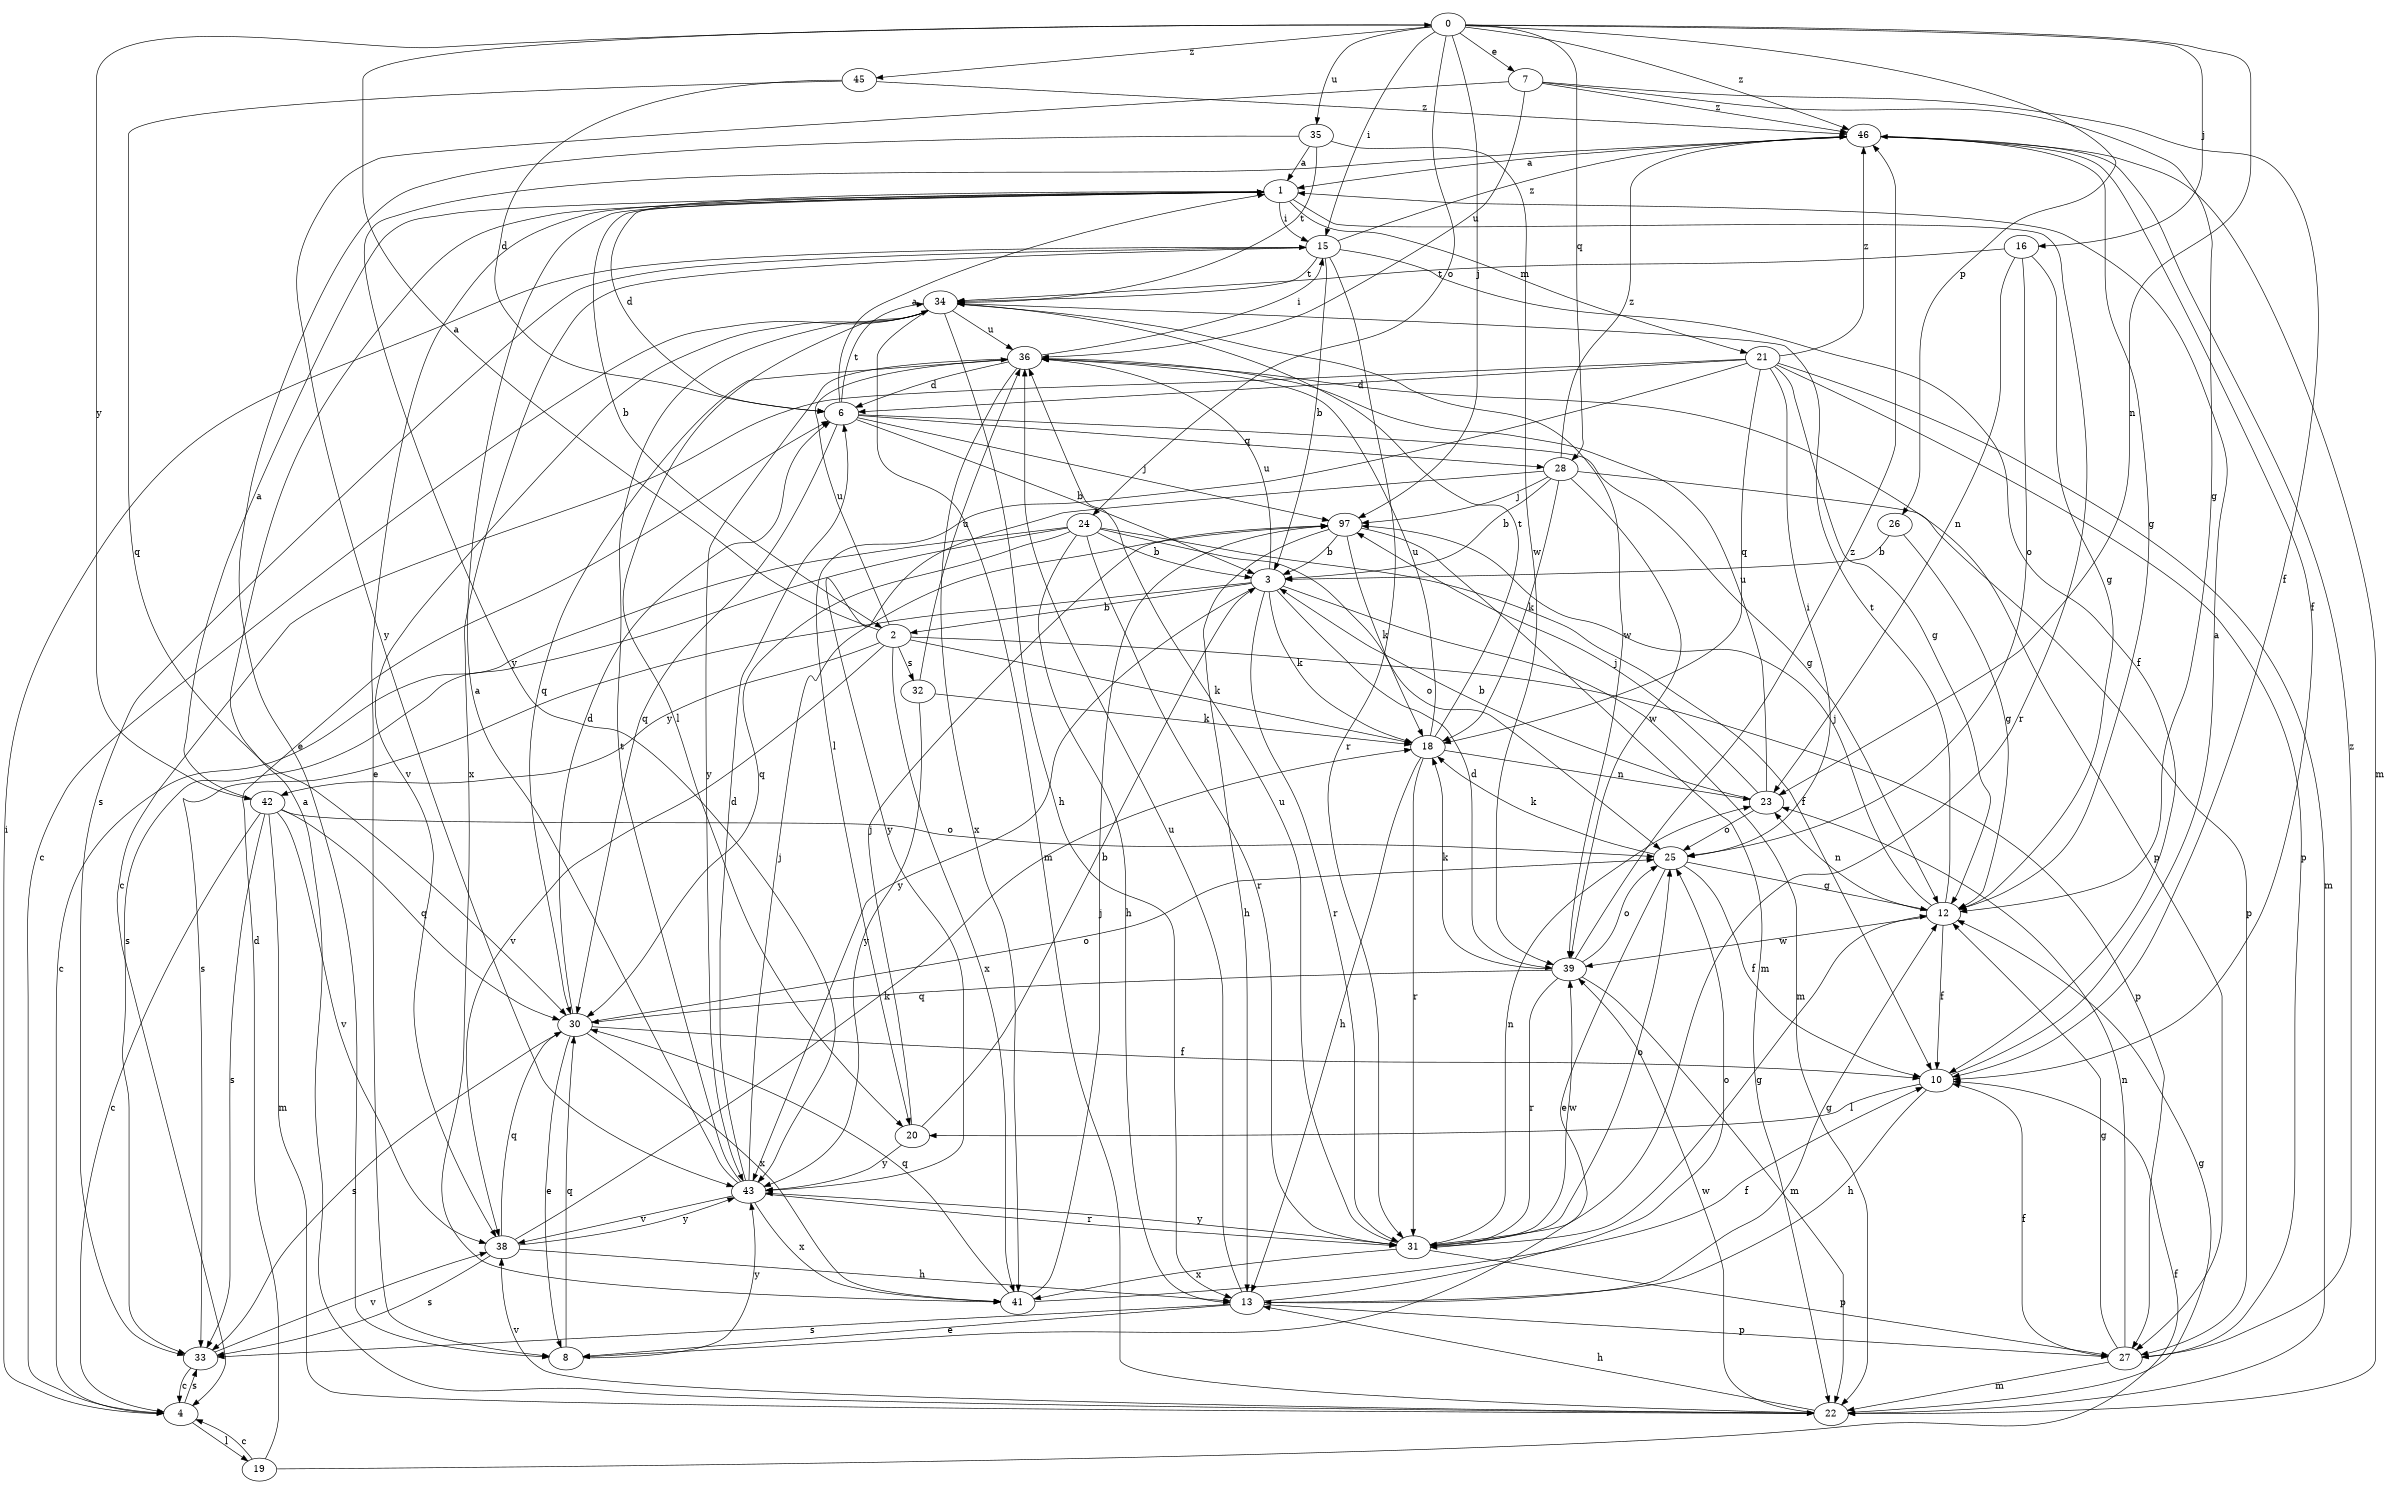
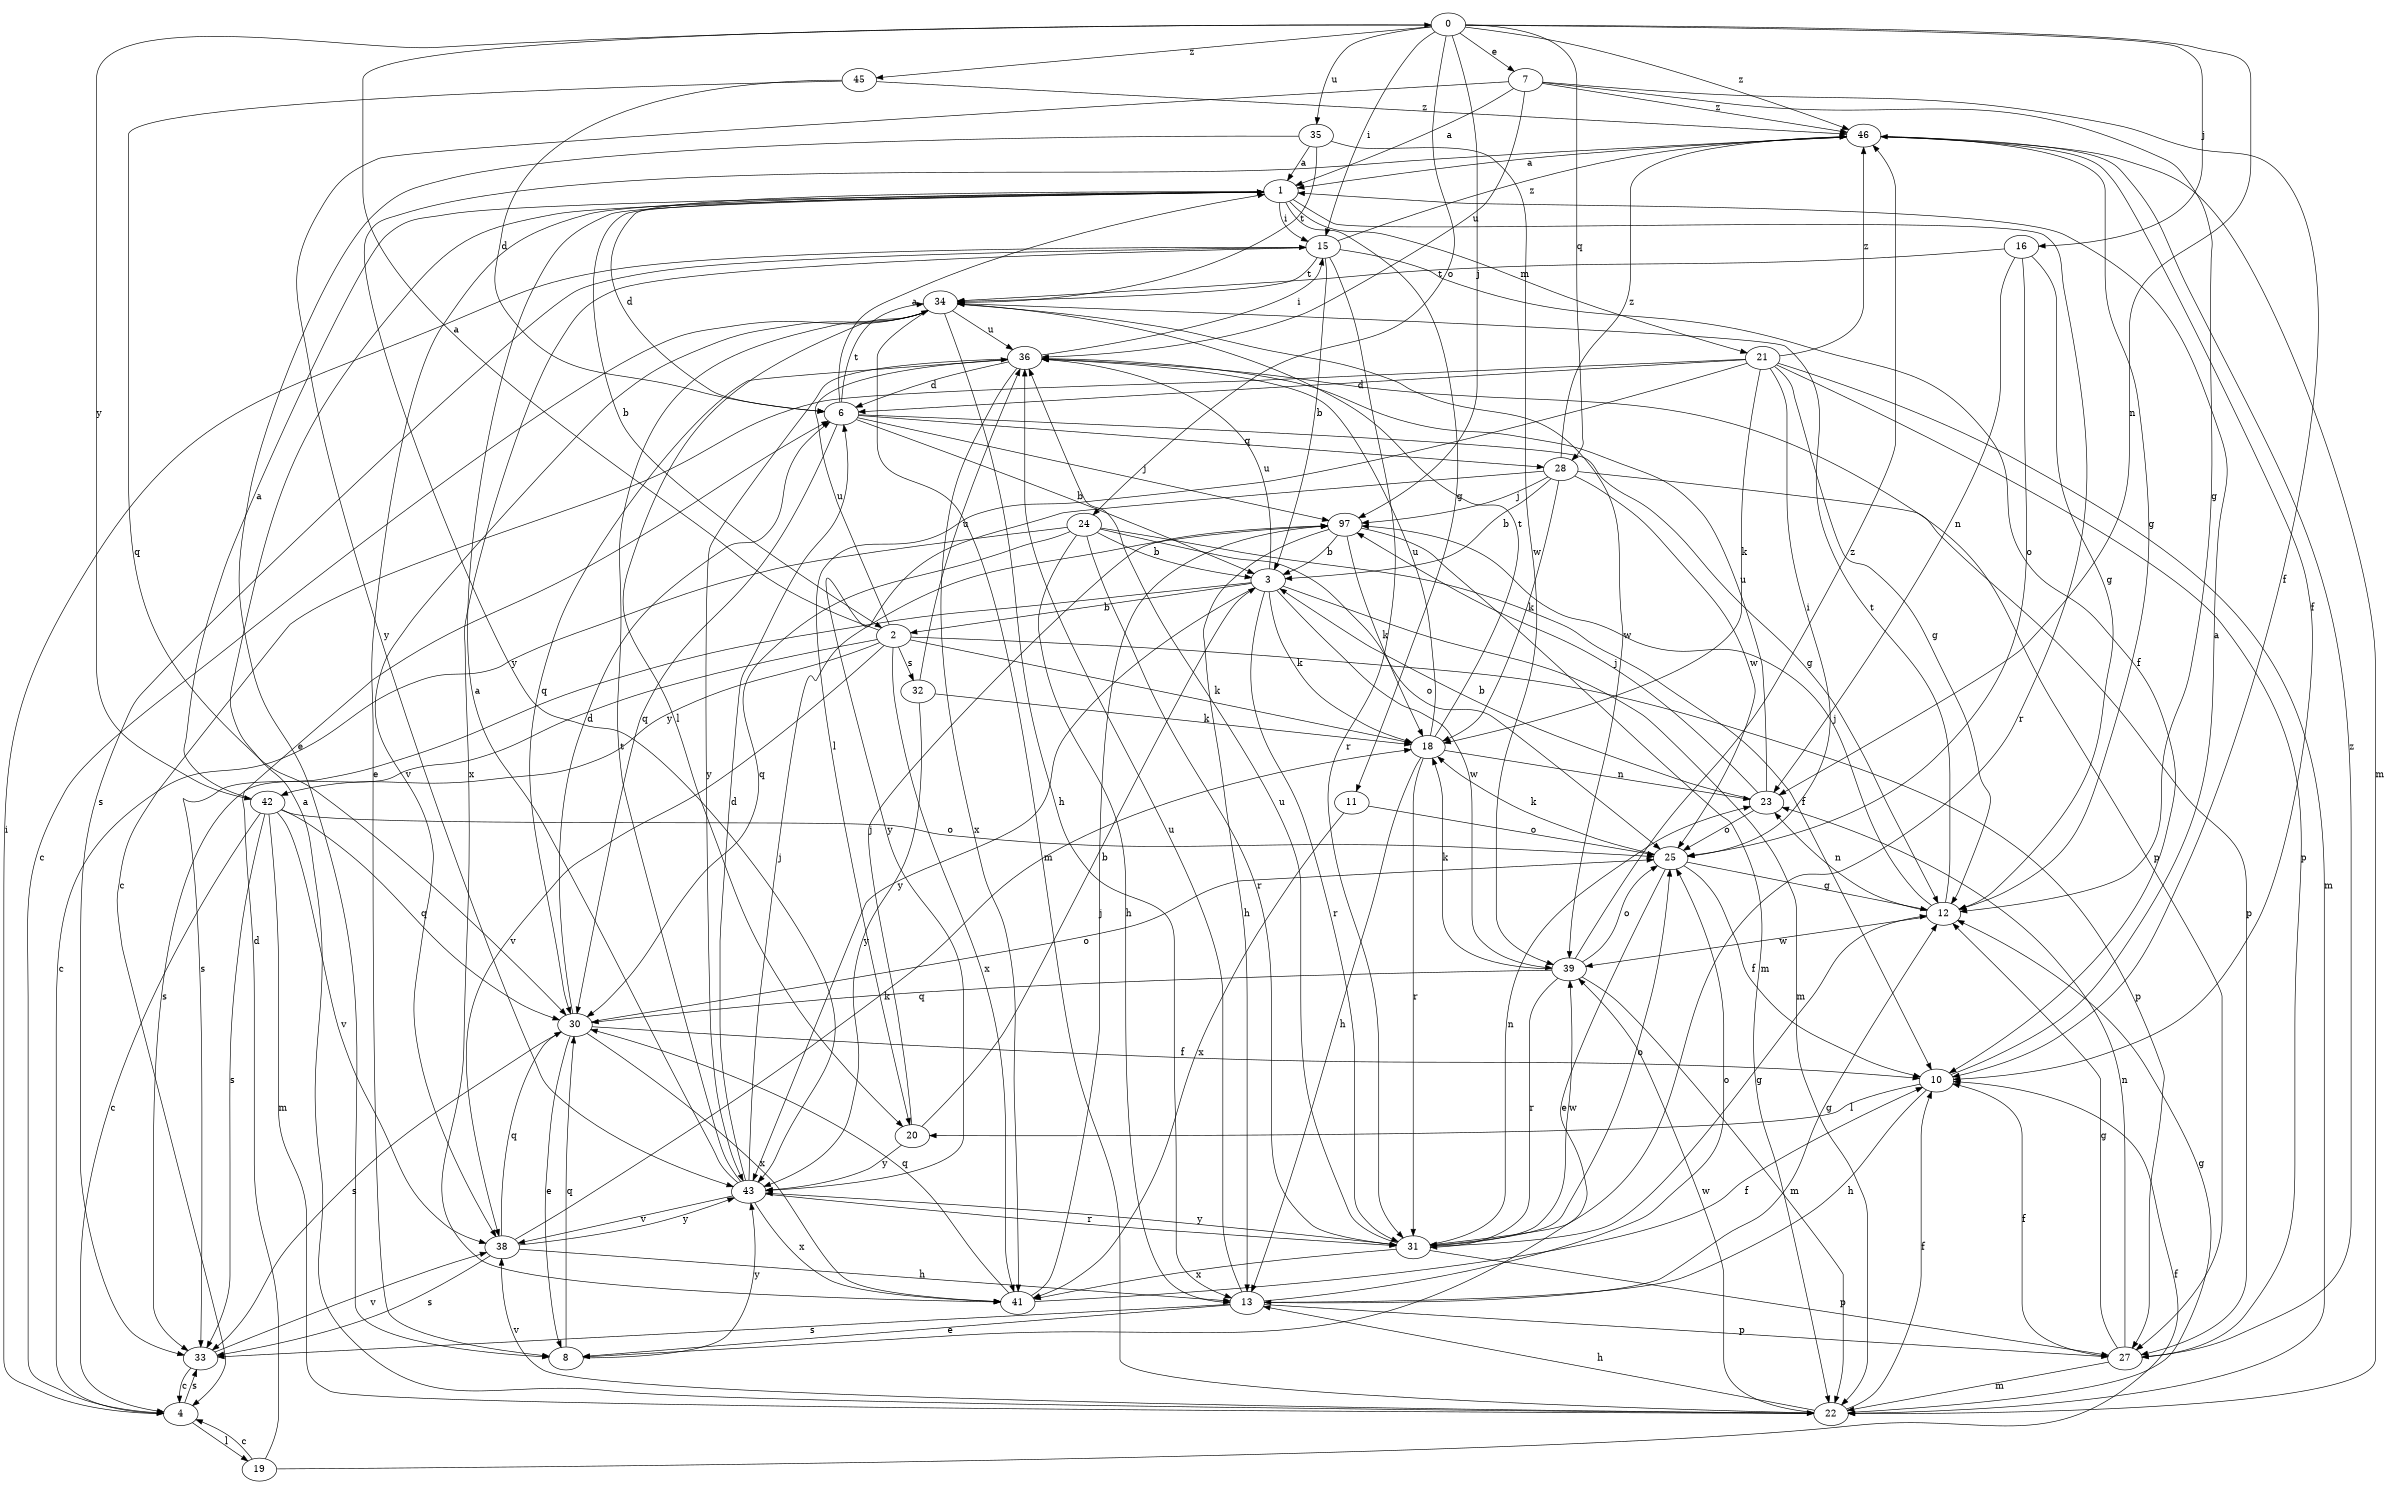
none -> (1410, 141)
(1895, 525) -> none
(1744, 553) -> (1744, 553)
(1664, 692) -> (1736, 635)
(341, 754) -> (224, 811)
(1474, 775) -> (1474, 775)
none -> (1352, 803)
(1940, 994) -> (1921, 1266)
